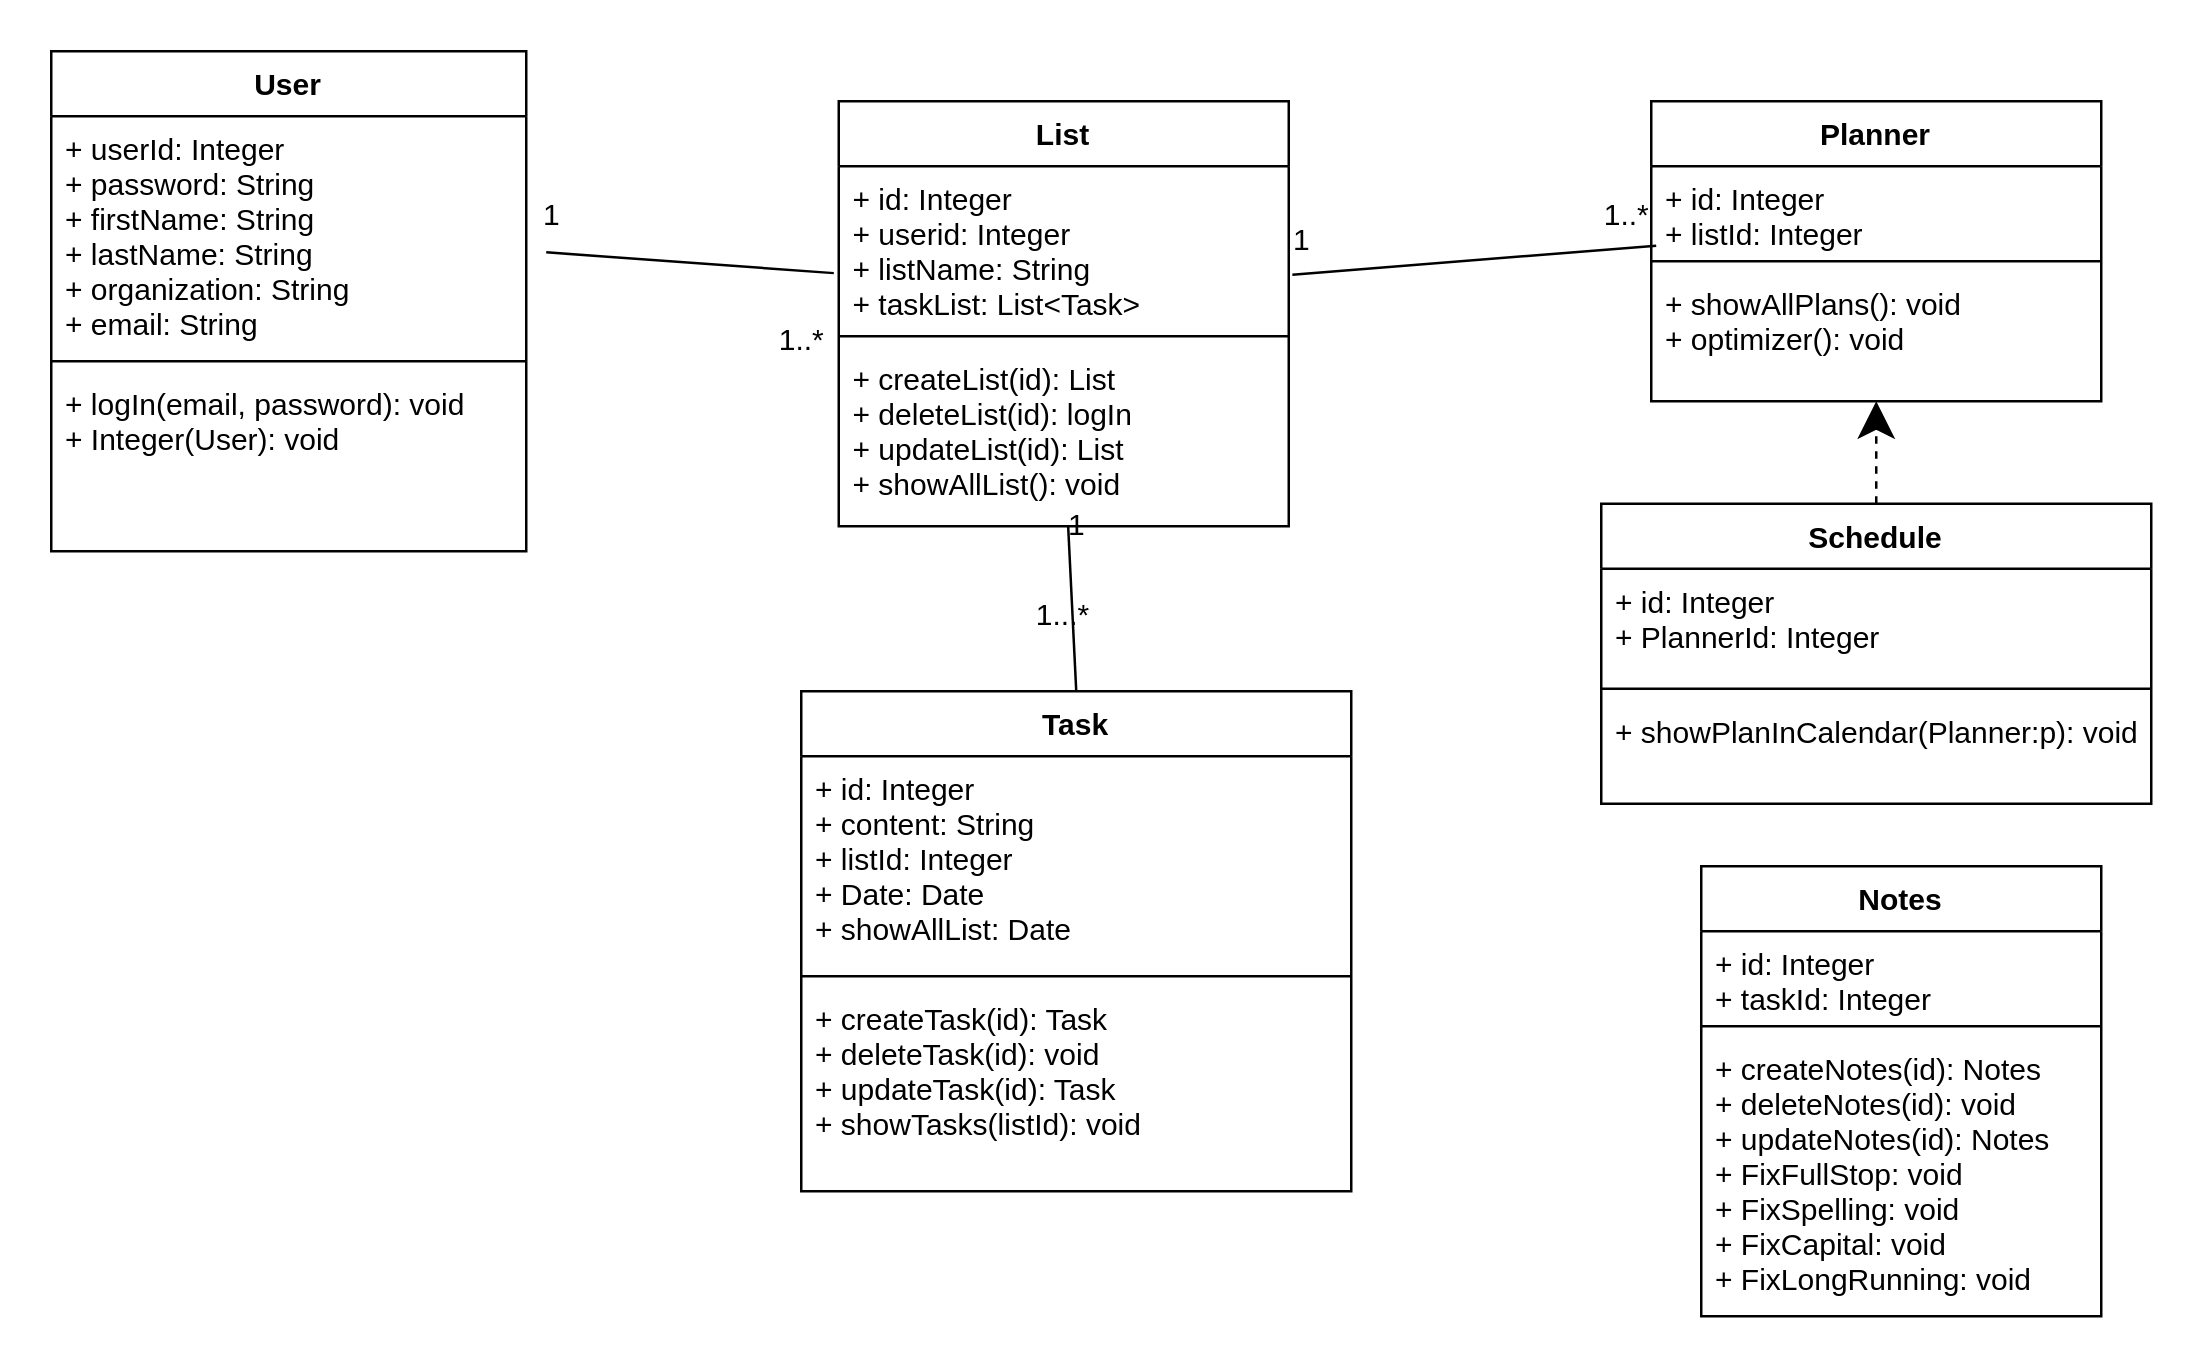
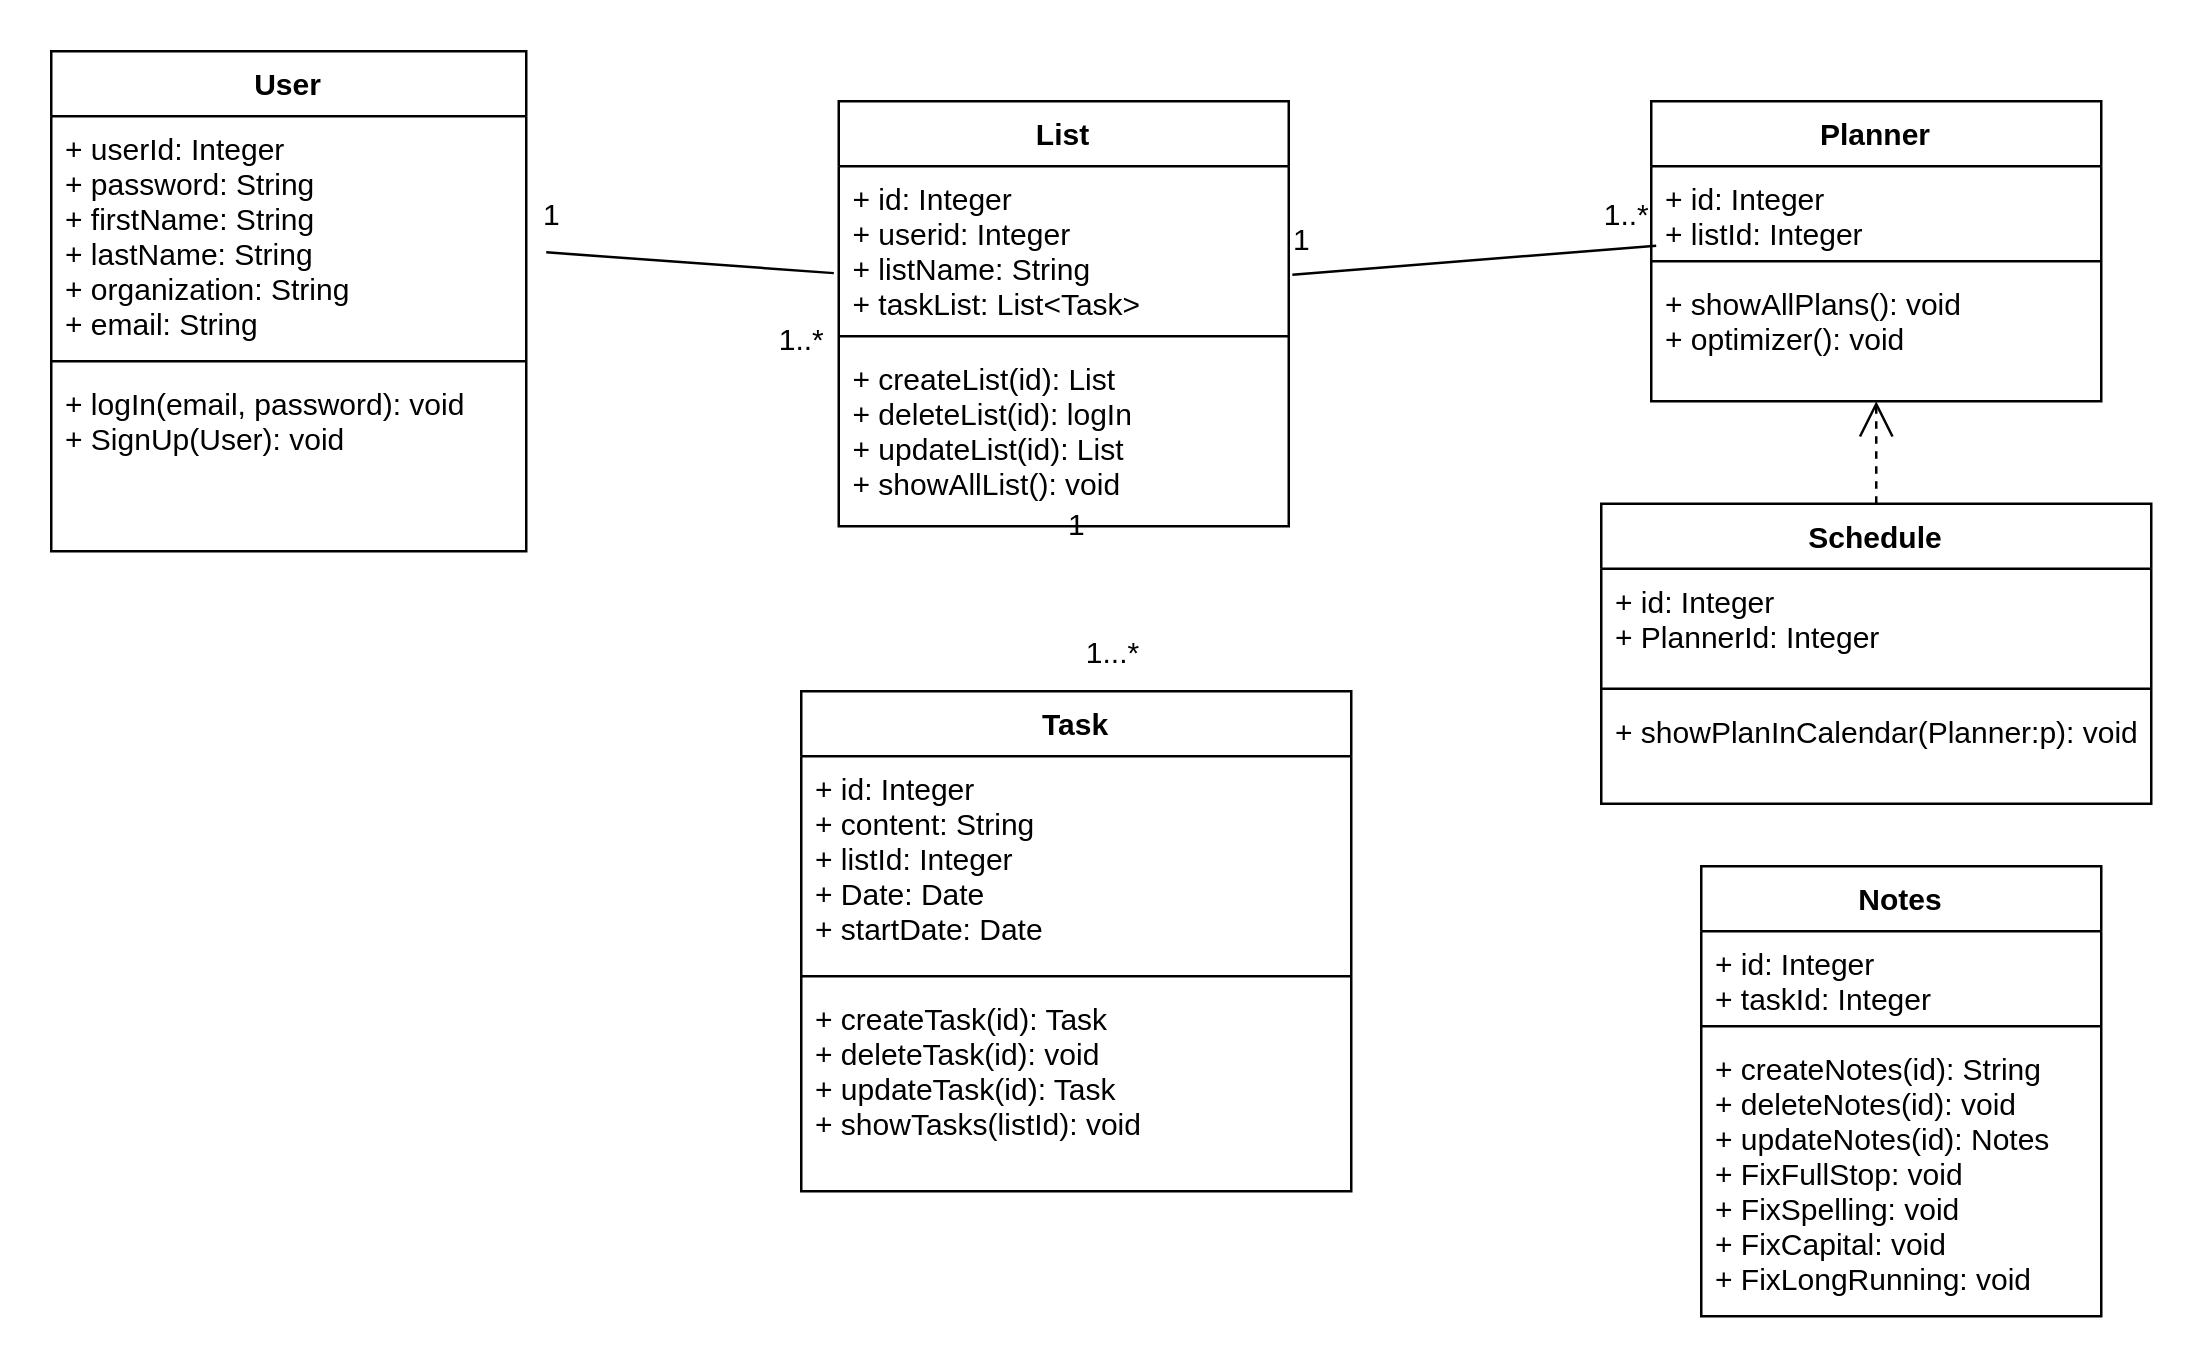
(282, 405) -> (282, 405)
(1876, 430) -> (1876, 420)
(1072, 611) -> none
(1064, 616) -> (1114, 654)
(909, 790) -> (909, 790)
(1901, 1070) -> (1906, 1070)
